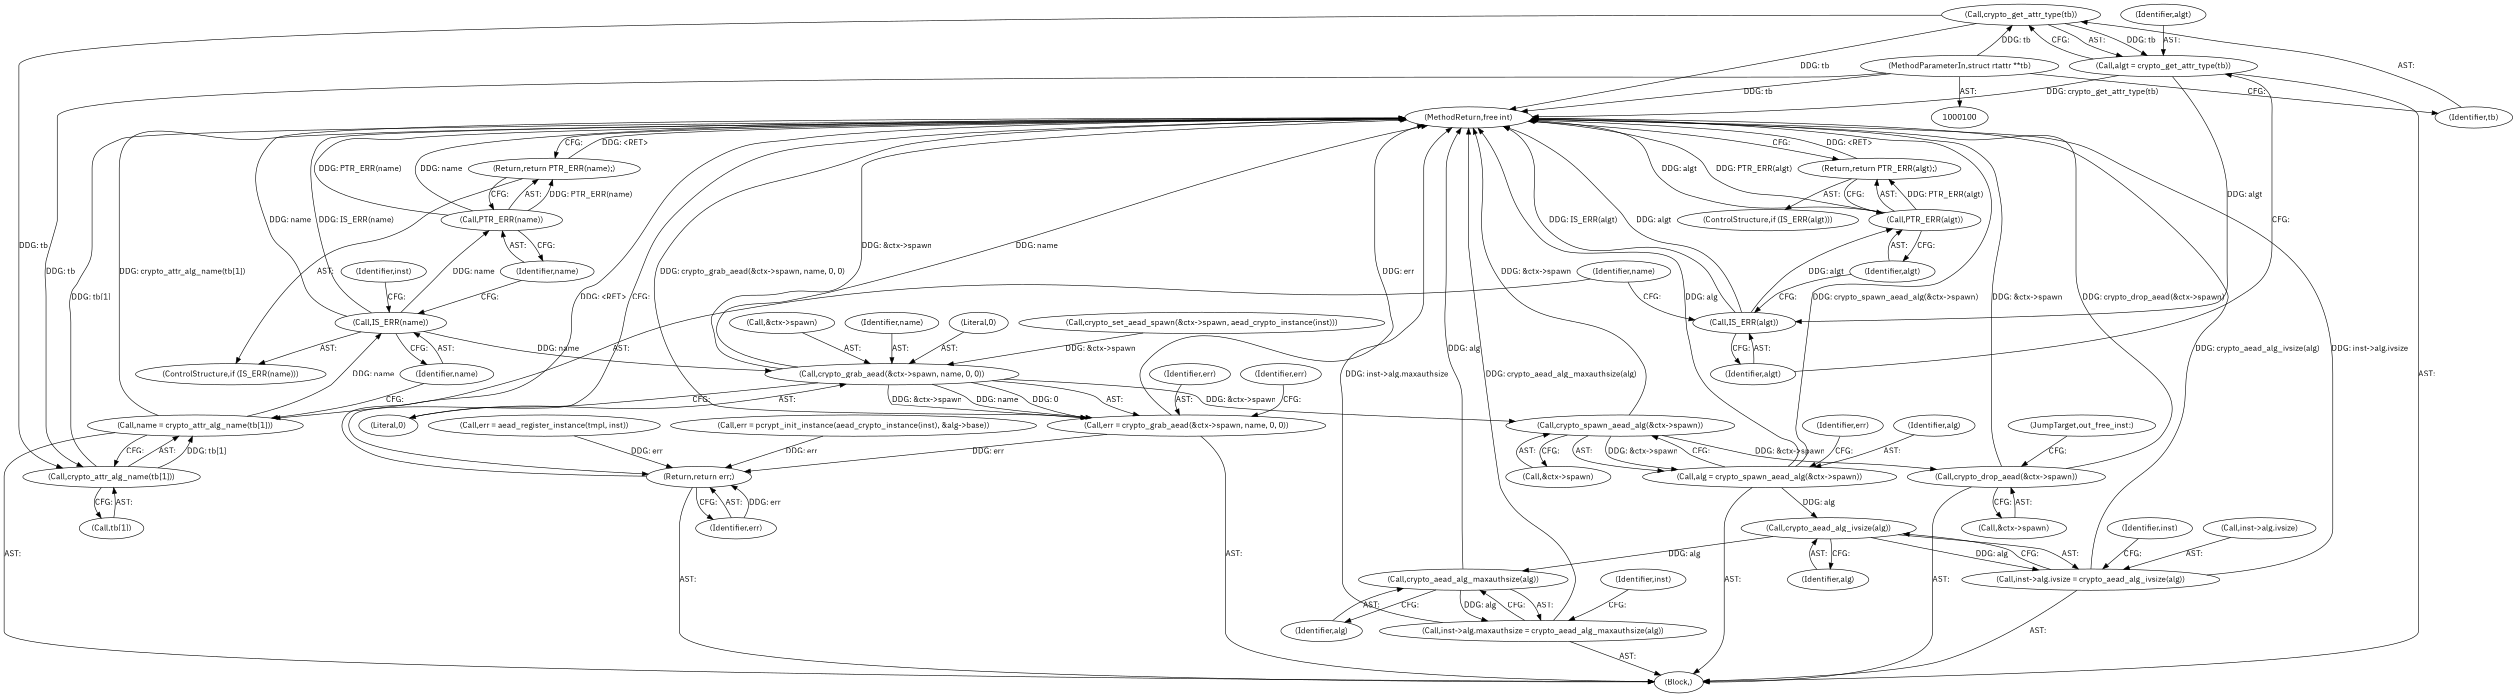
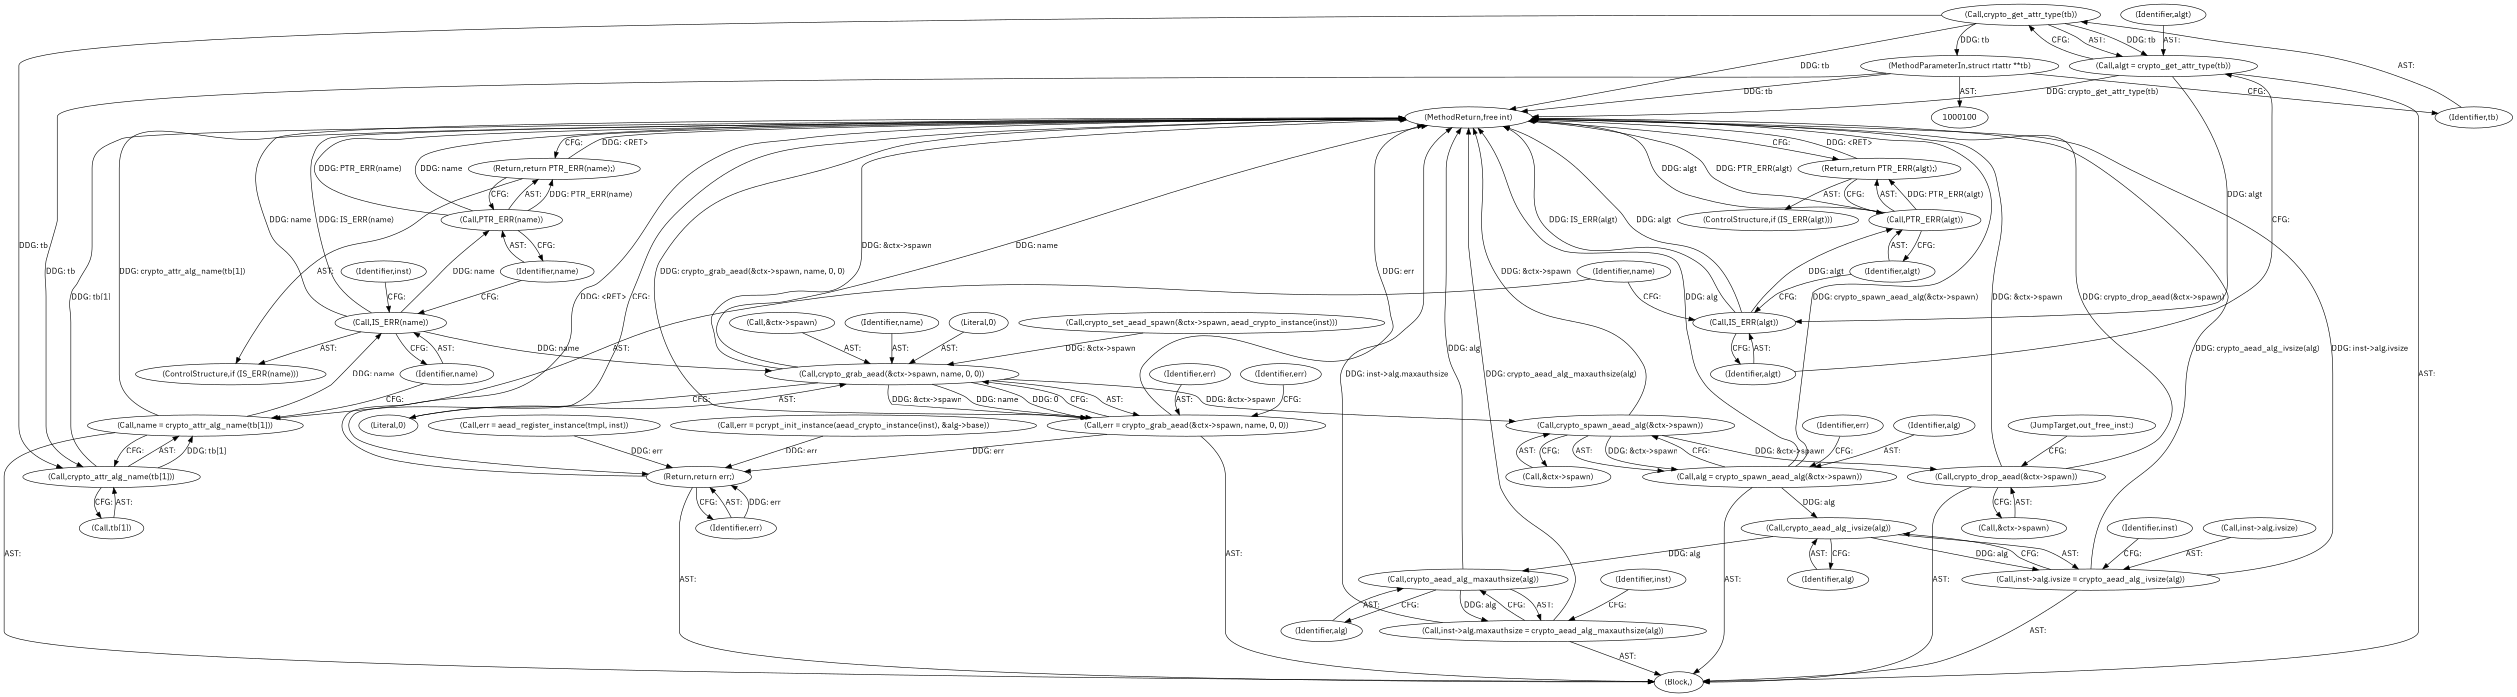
(1993, 44) -> (1962, 34)
none -> (1051, 393)
